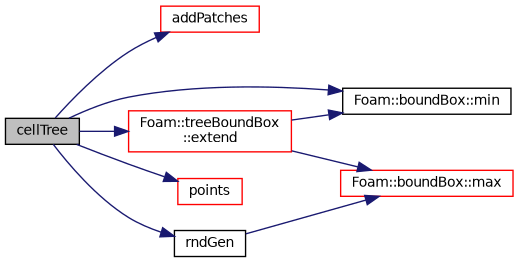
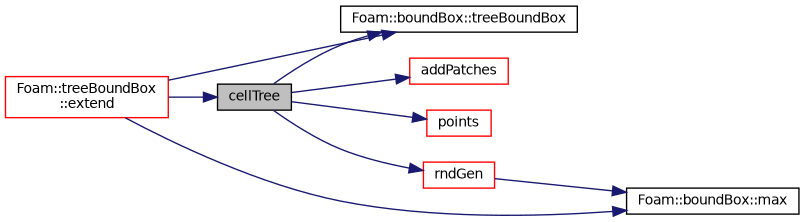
(427, 101) -> (459, 19)
(97, 131) -> (186, 97)
(427, 183) -> (713, 201)
(210, 244) -> (459, 175)
